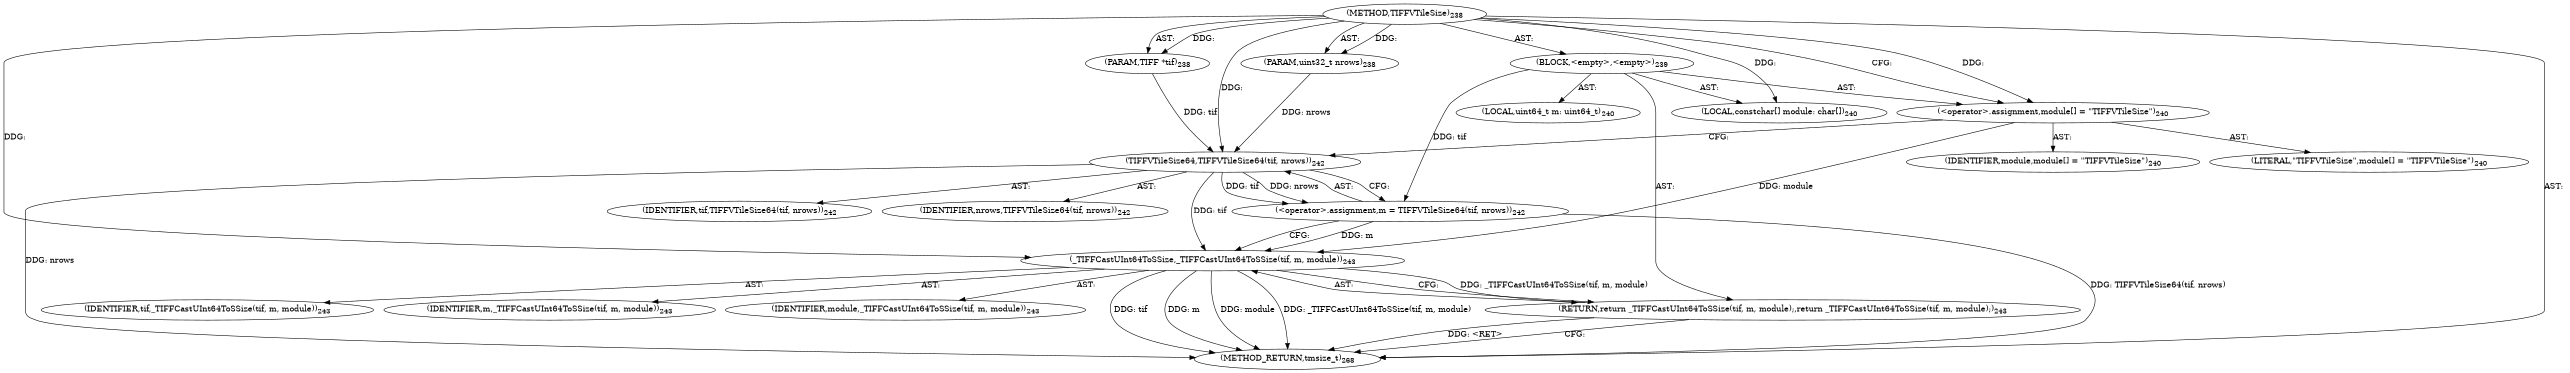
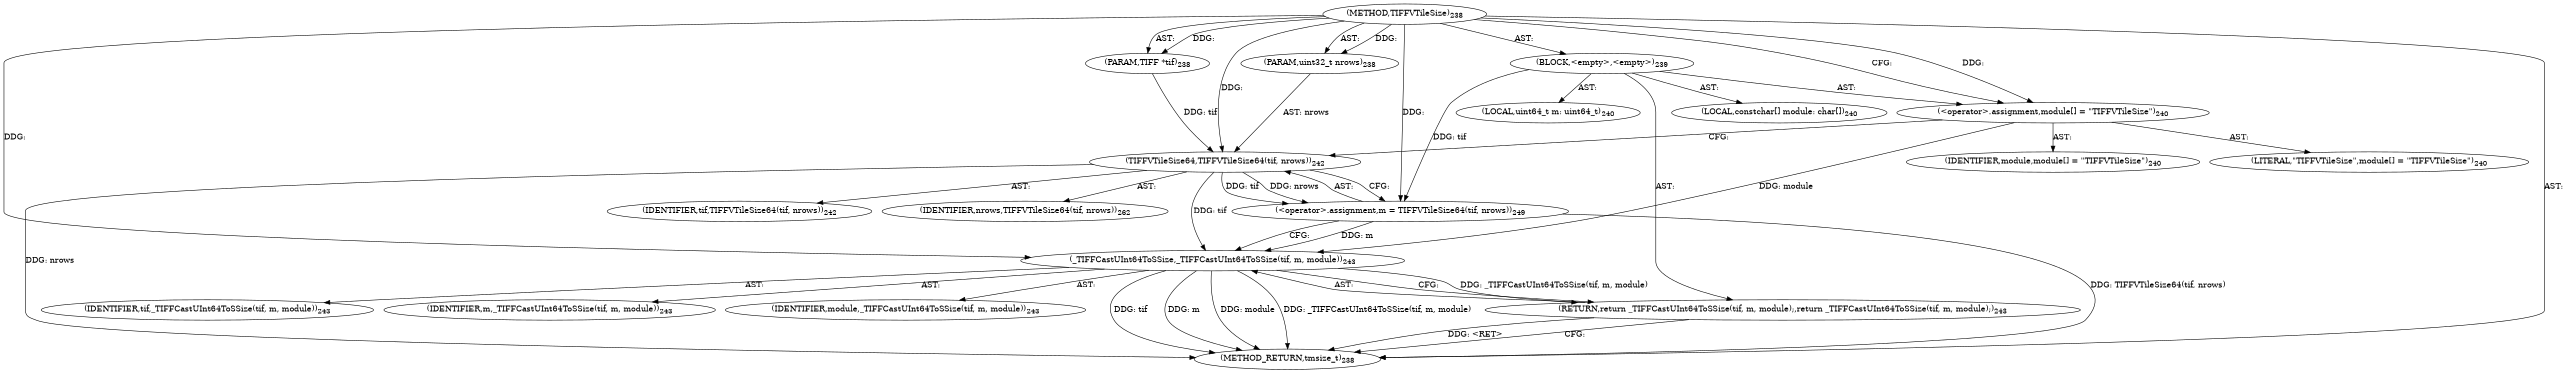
(1635, 38) -> (1403, 110)
(1306, 113) -> (1306, 113)
(1124, 211) -> (1124, 211)
(1519, 211) -> (1519, 211)
(1348, 358) -> (1348, 358)
